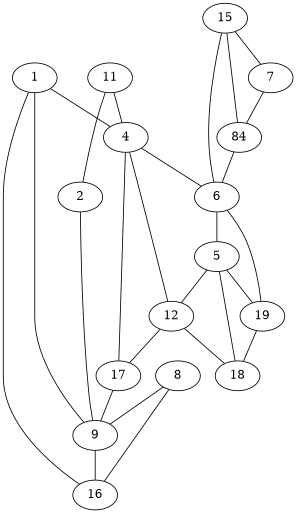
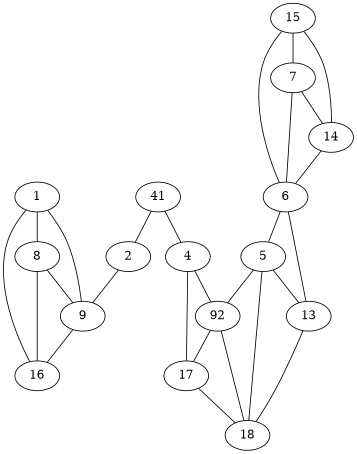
(110, 78) -> (158, 197)
(80, 108) -> (37, 227)
(239, 137) -> (331, 137)
(171, 167) -> (289, 137)
(171, 316) -> (218, 316)
(262, 316) -> (309, 316)
(107, 406) -> (217, 406)
